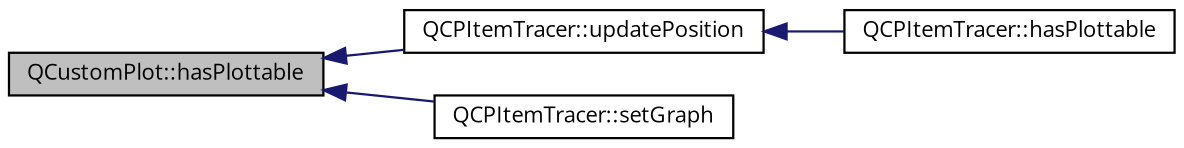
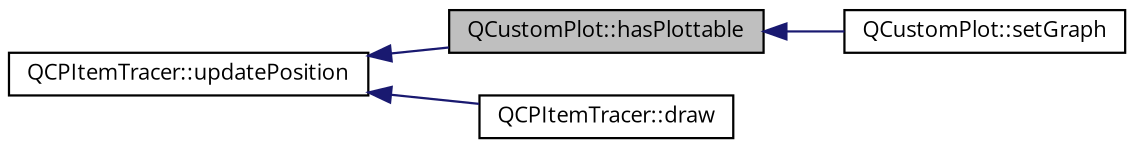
(1010, 31) -> (606, 117)
(375, 53) -> (420, 50)
(584, 117) -> (985, 31)
